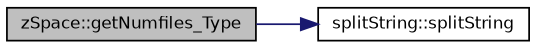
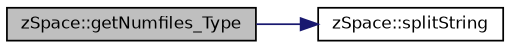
(424, 24) -> (411, 24)
